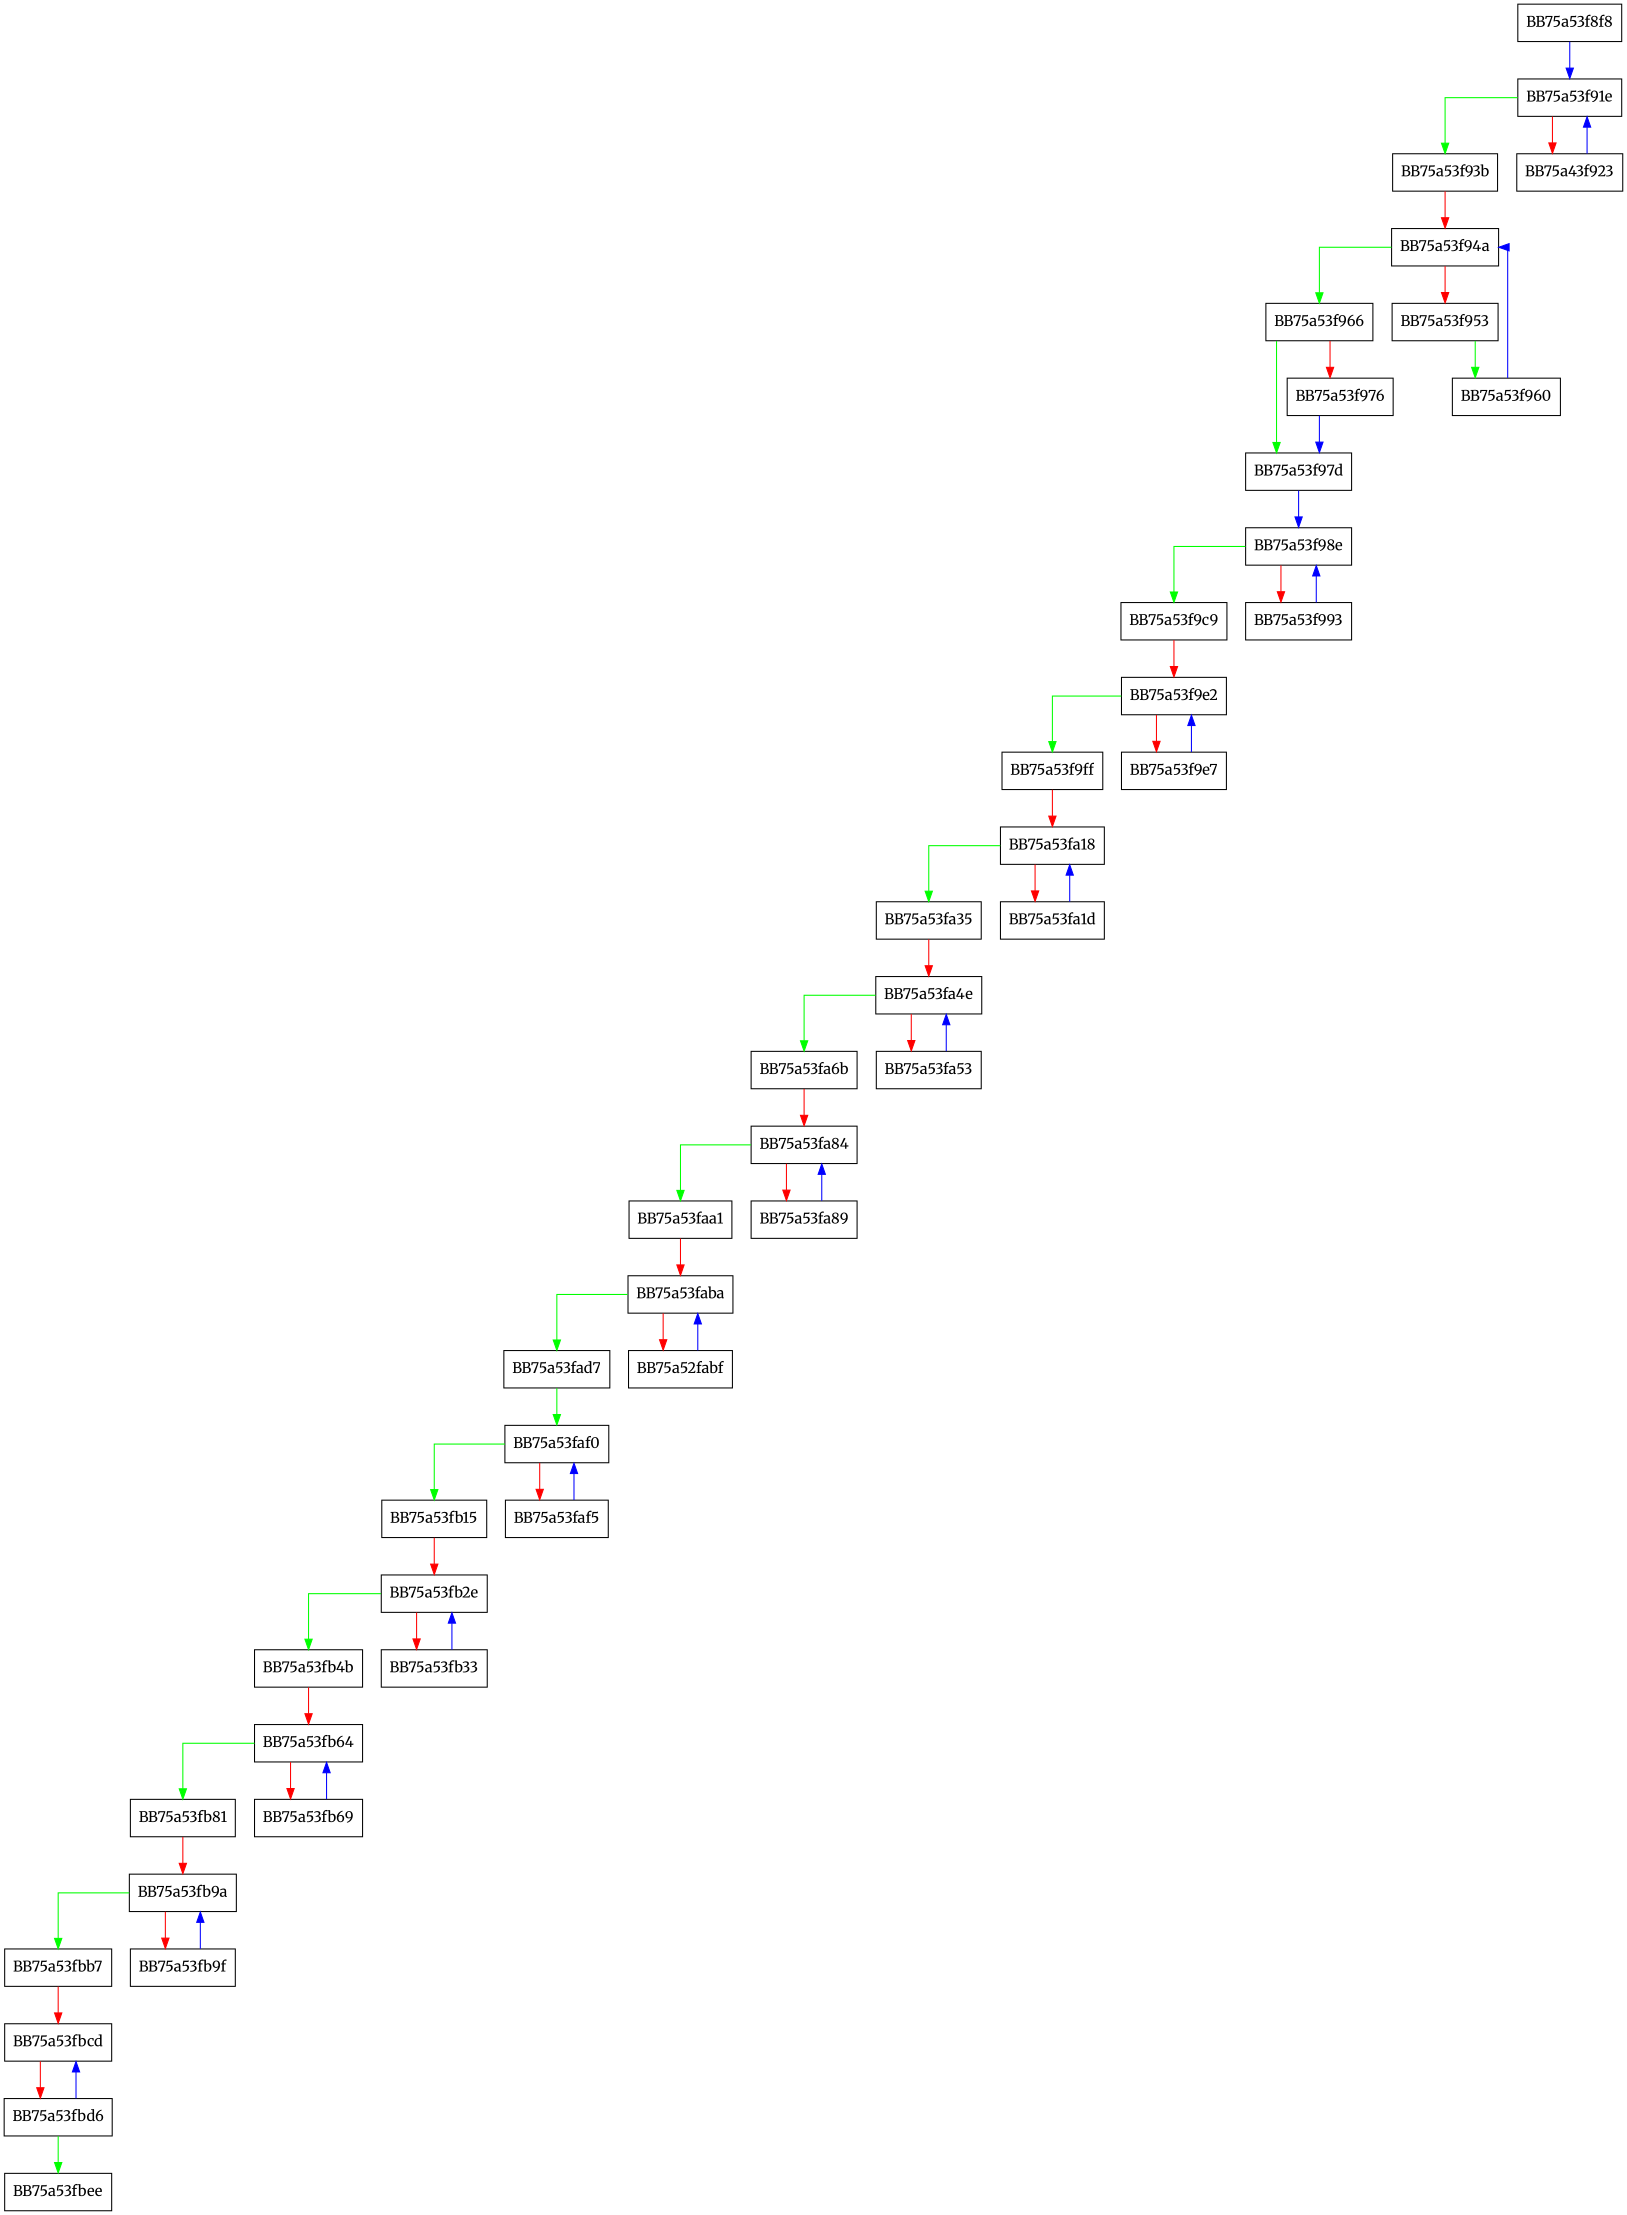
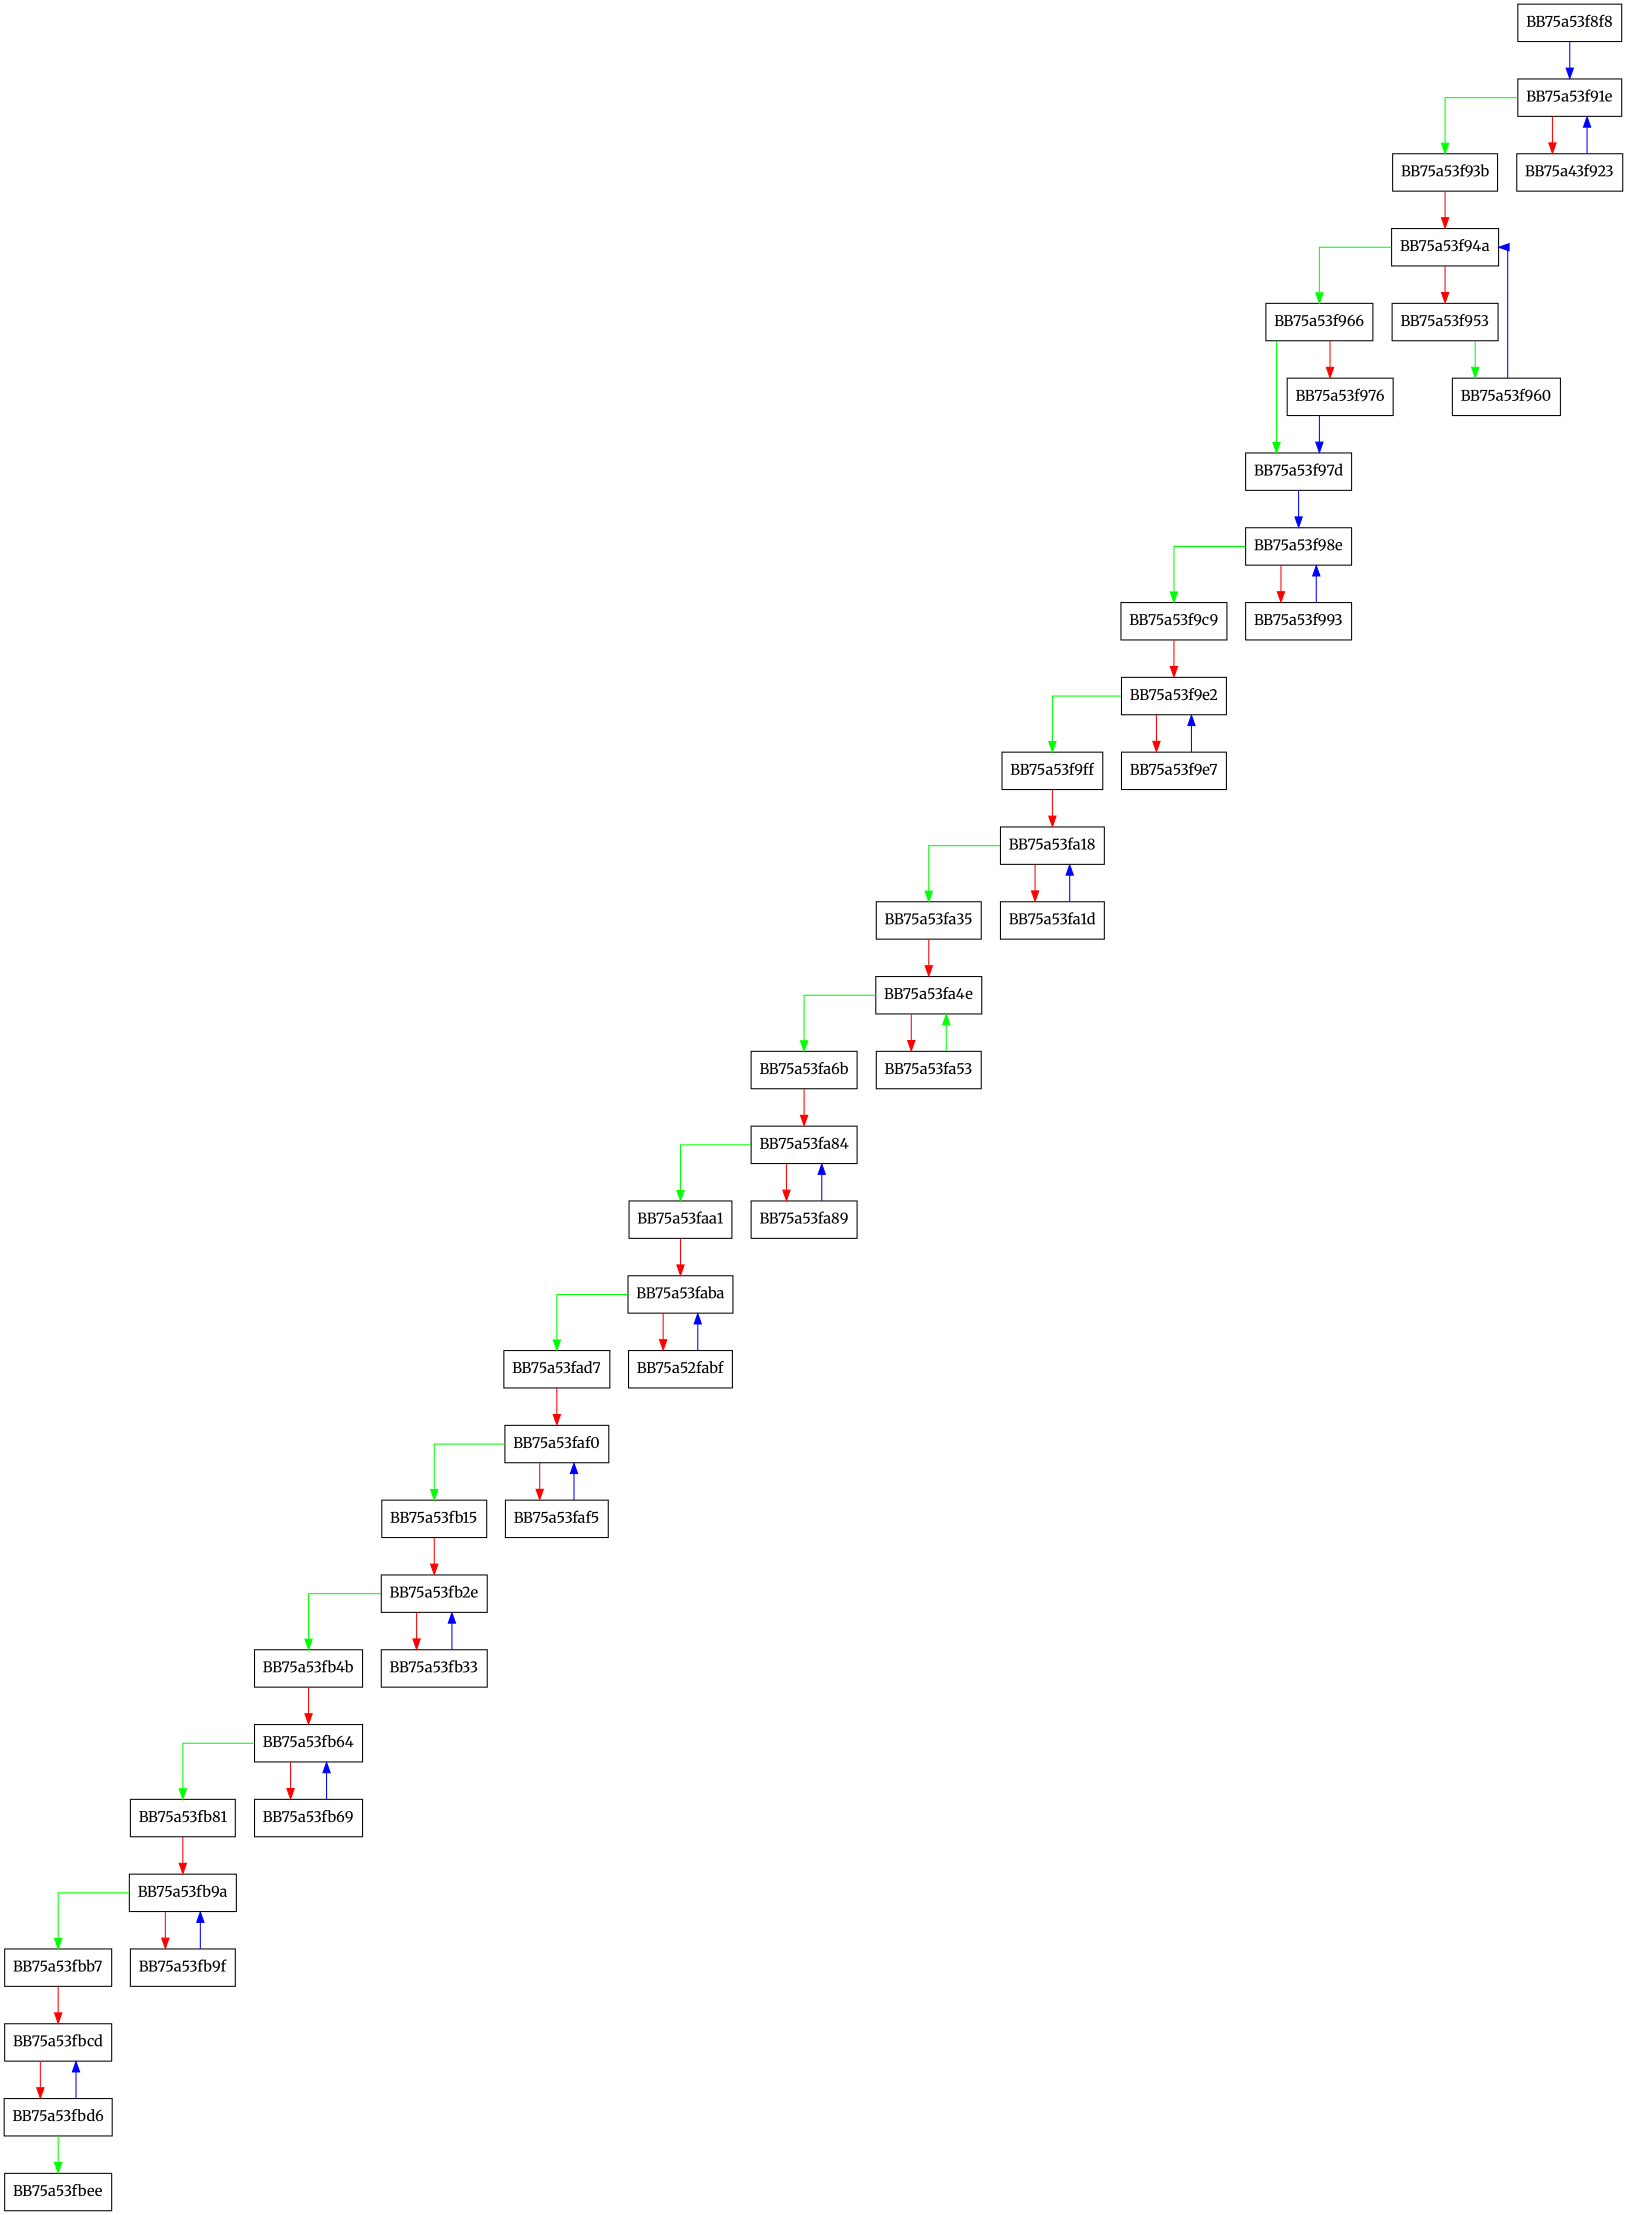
(946, 1038) -> (946, 1038)
(557, 1401) -> (557, 1401)
